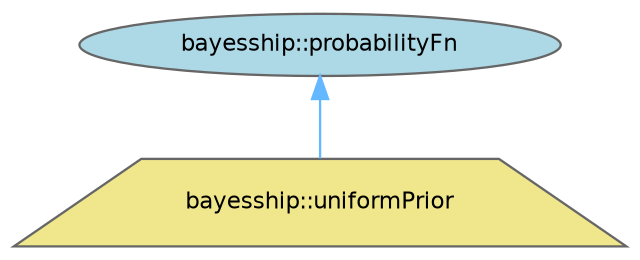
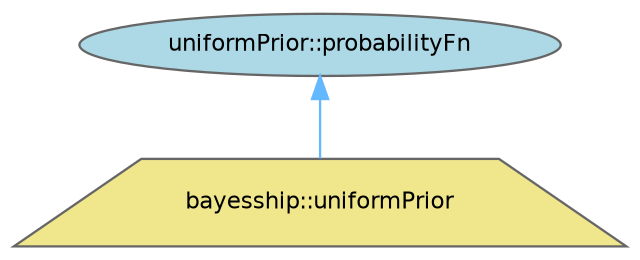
(320, 45) -> (320, 45)
